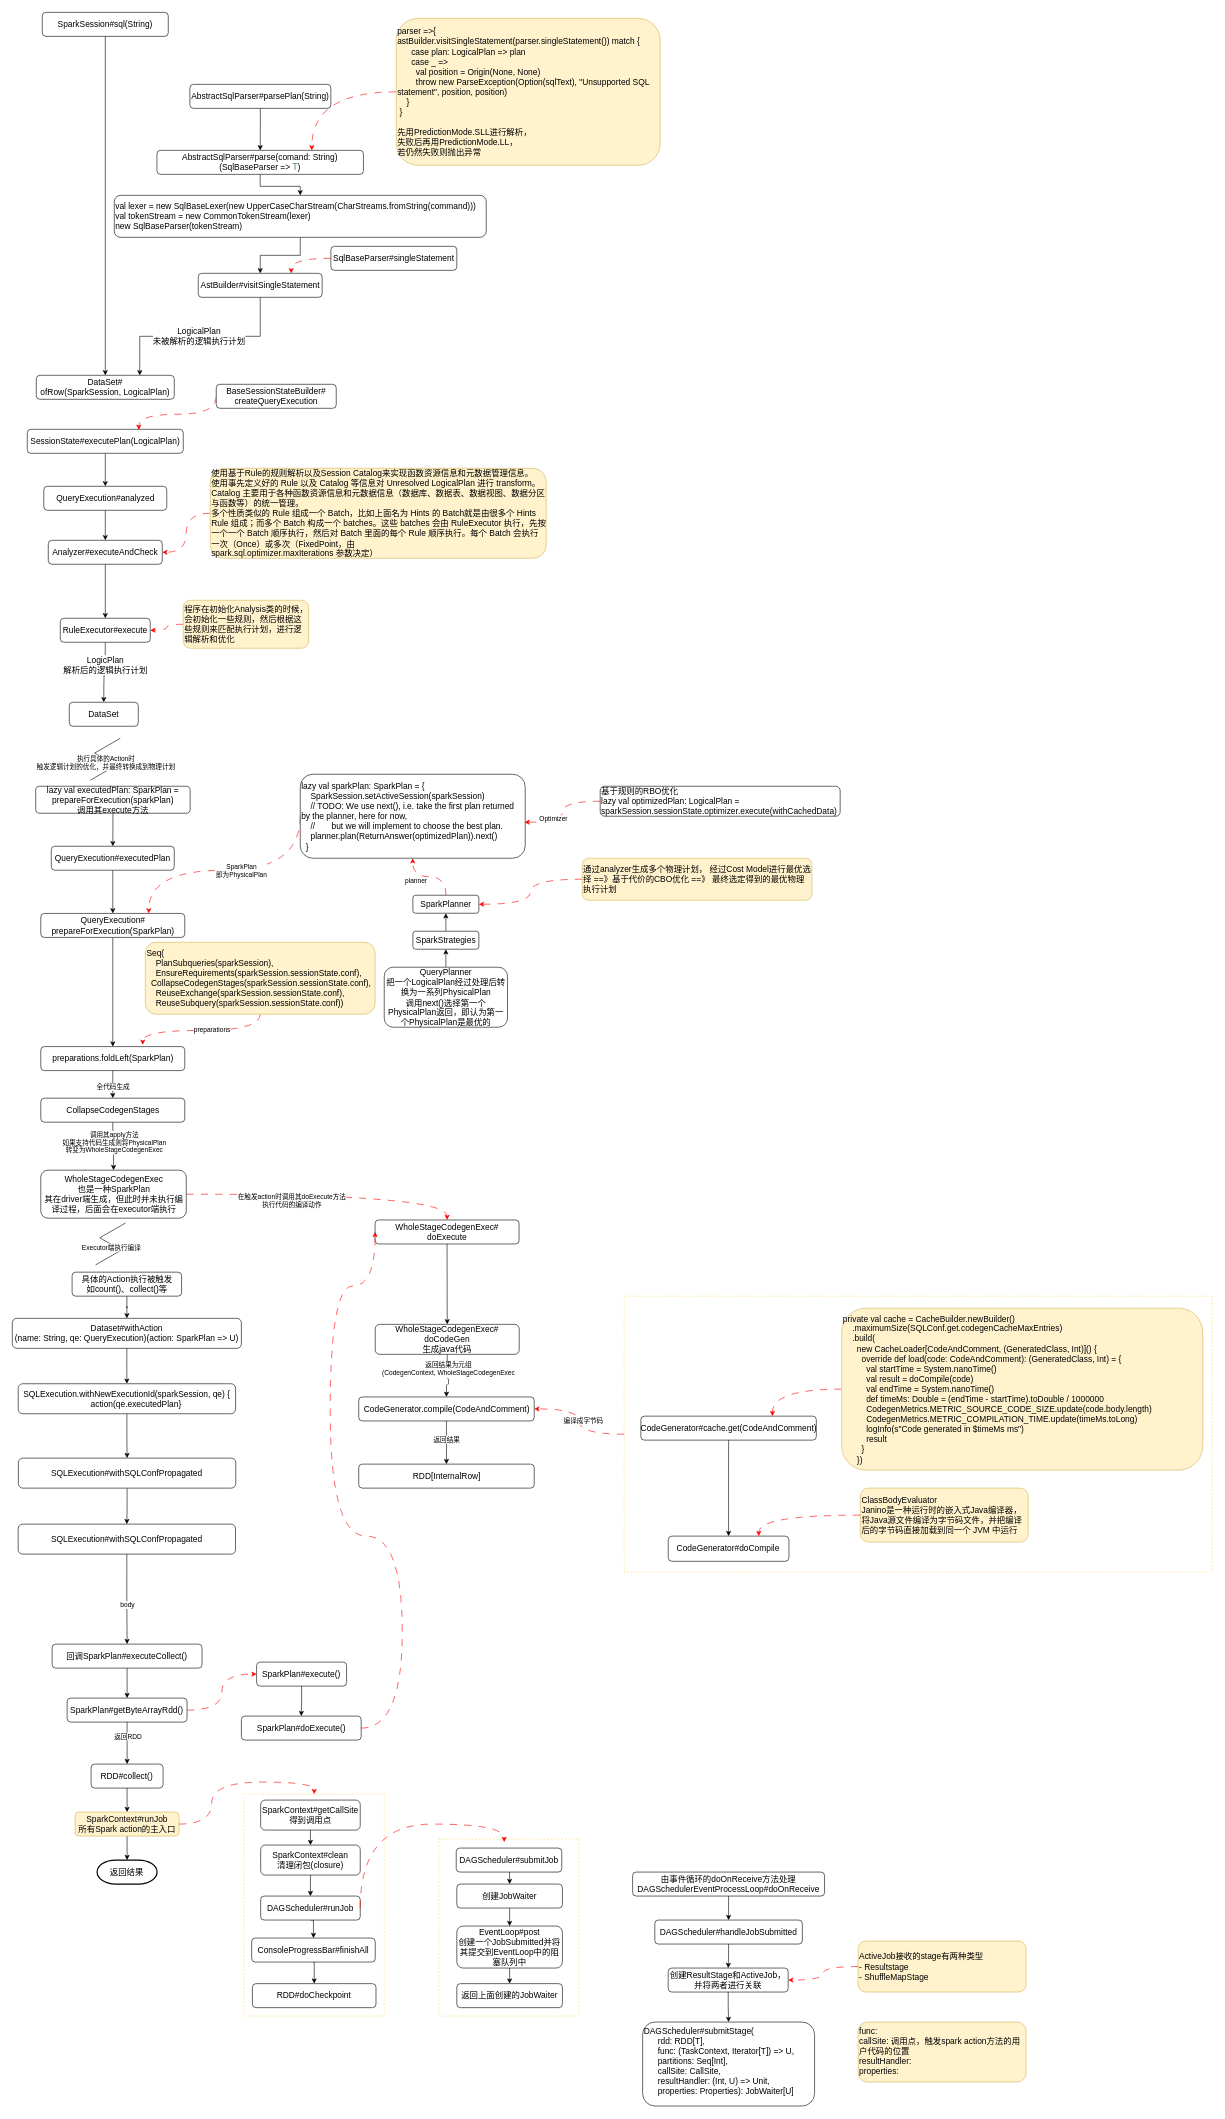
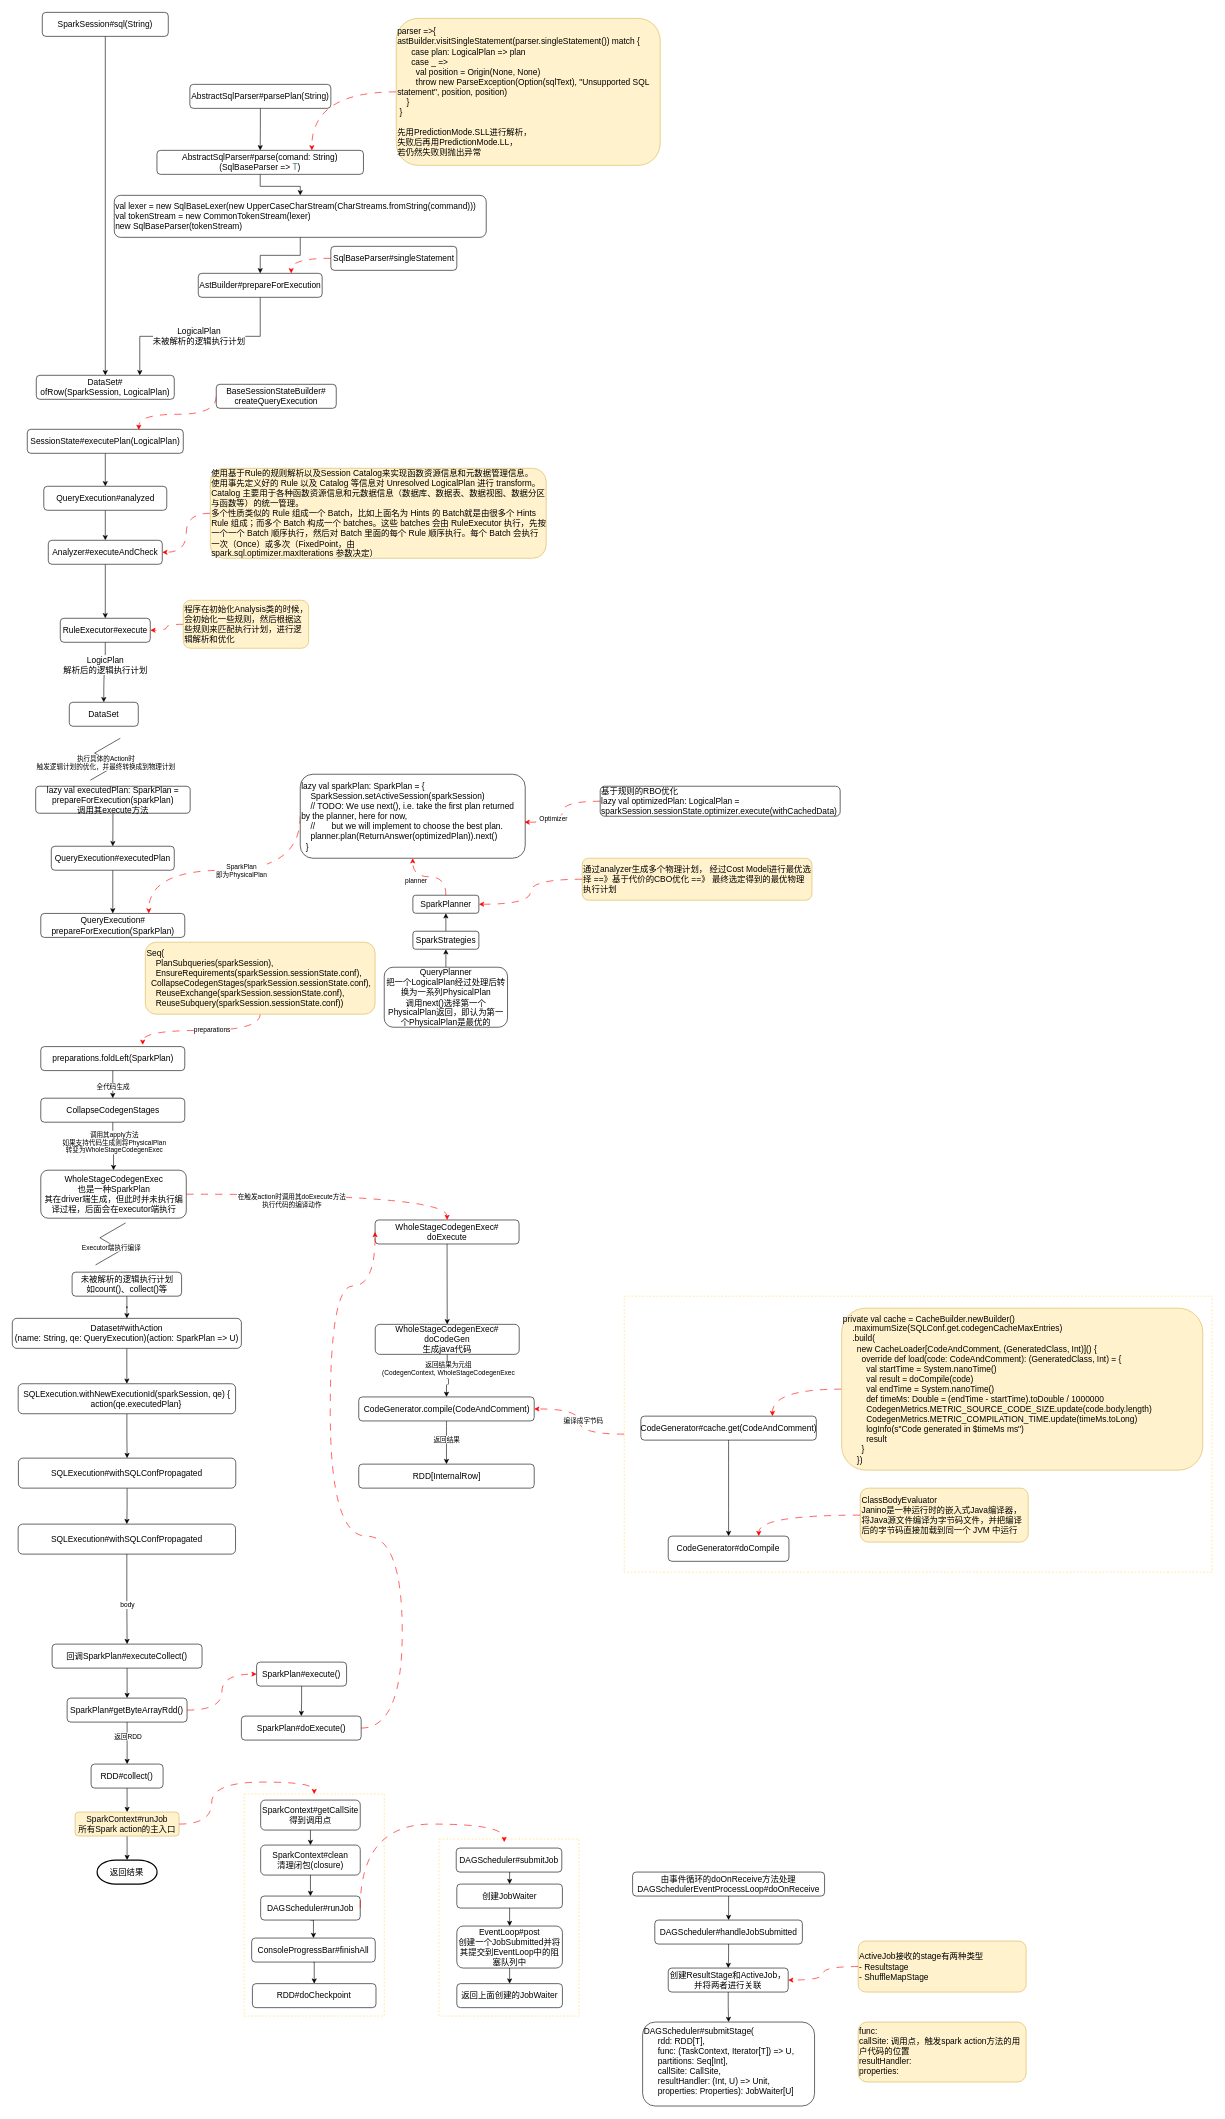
(260, 285) -> (260, 285)
(113, 1041) -> none
(127, 1284) -> (127, 1284)
